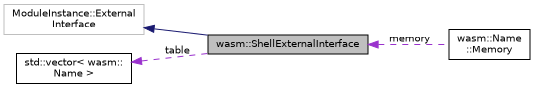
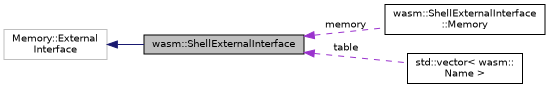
(74, 20) -> (56, 44)
(490, 44) -> (465, 20)
(175, 57) -> (361, 58)
